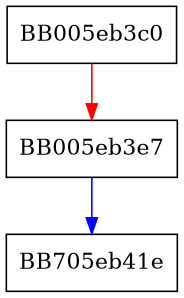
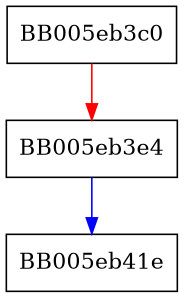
(92, 149) -> (92, 149)
(92, 263) -> (92, 263)
